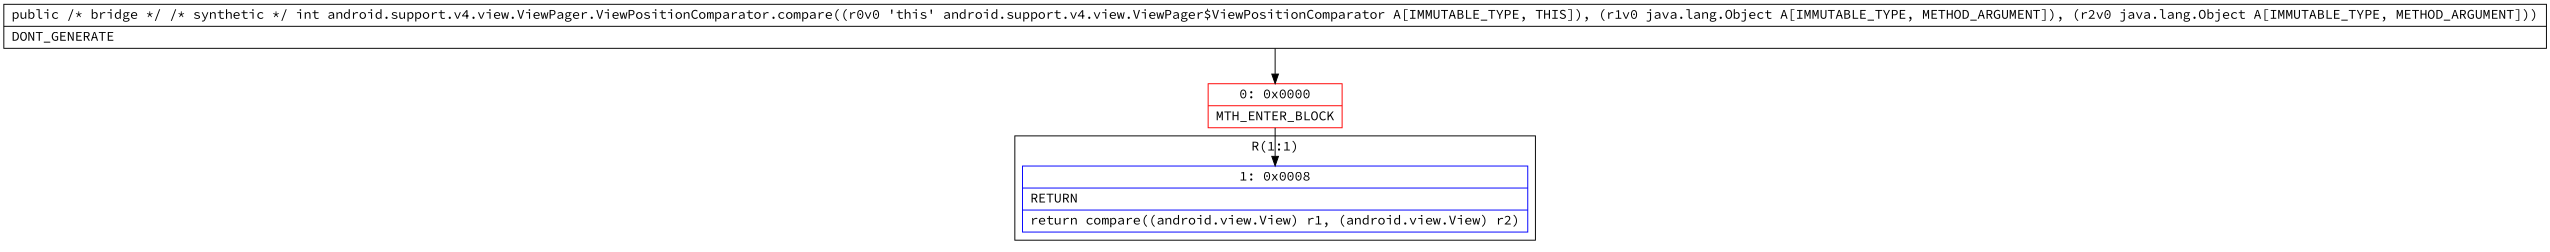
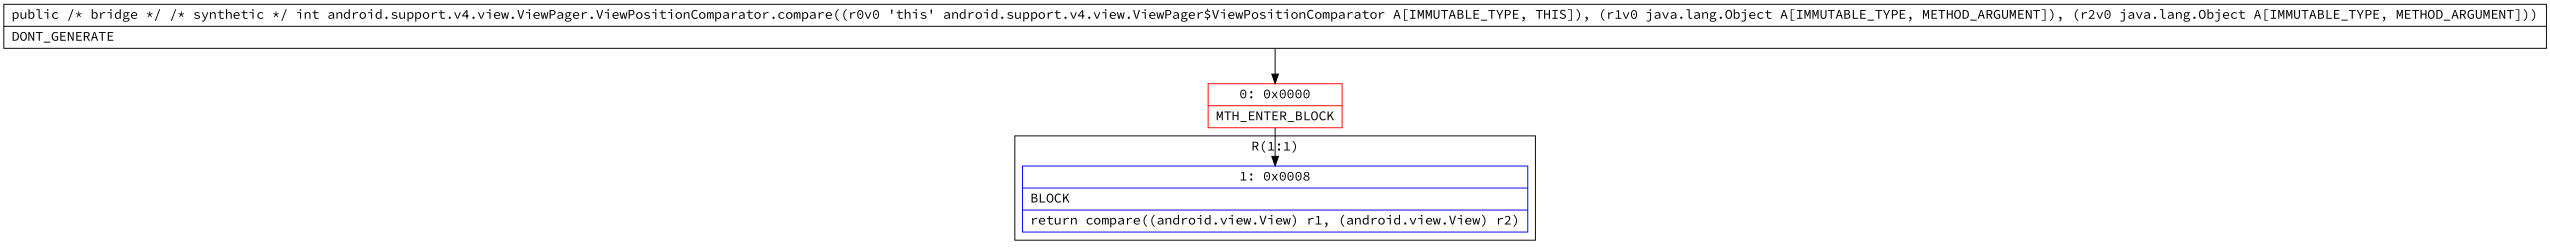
(1054, 199) -> (1050, 199)
